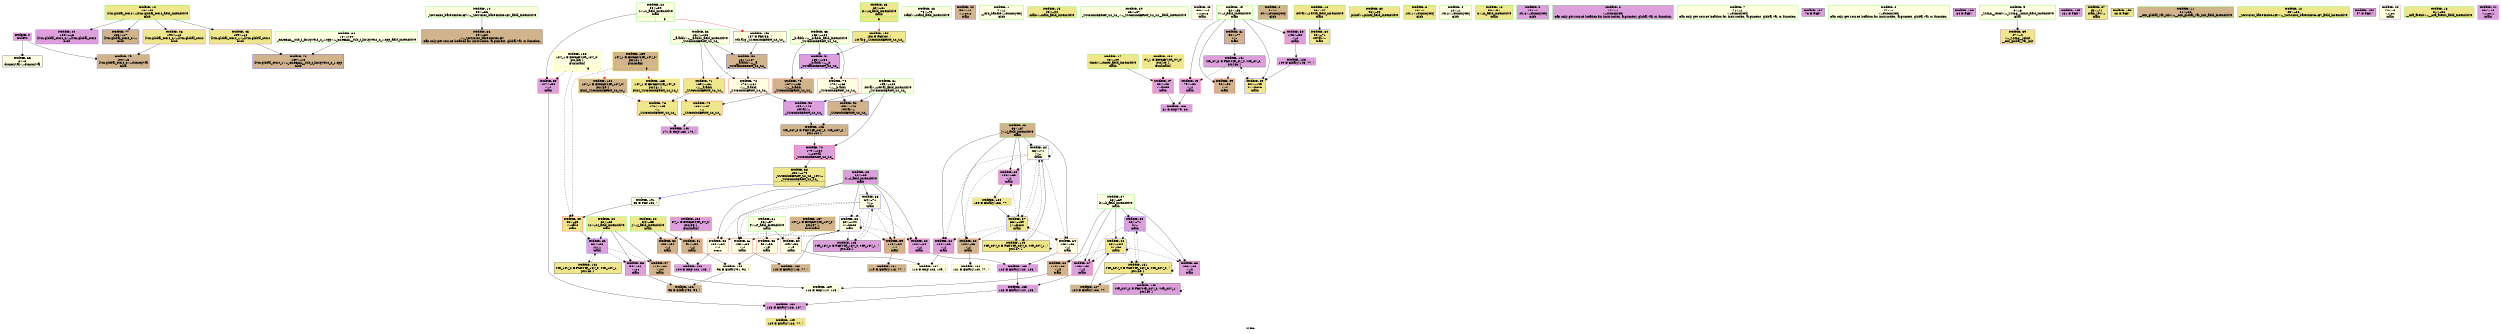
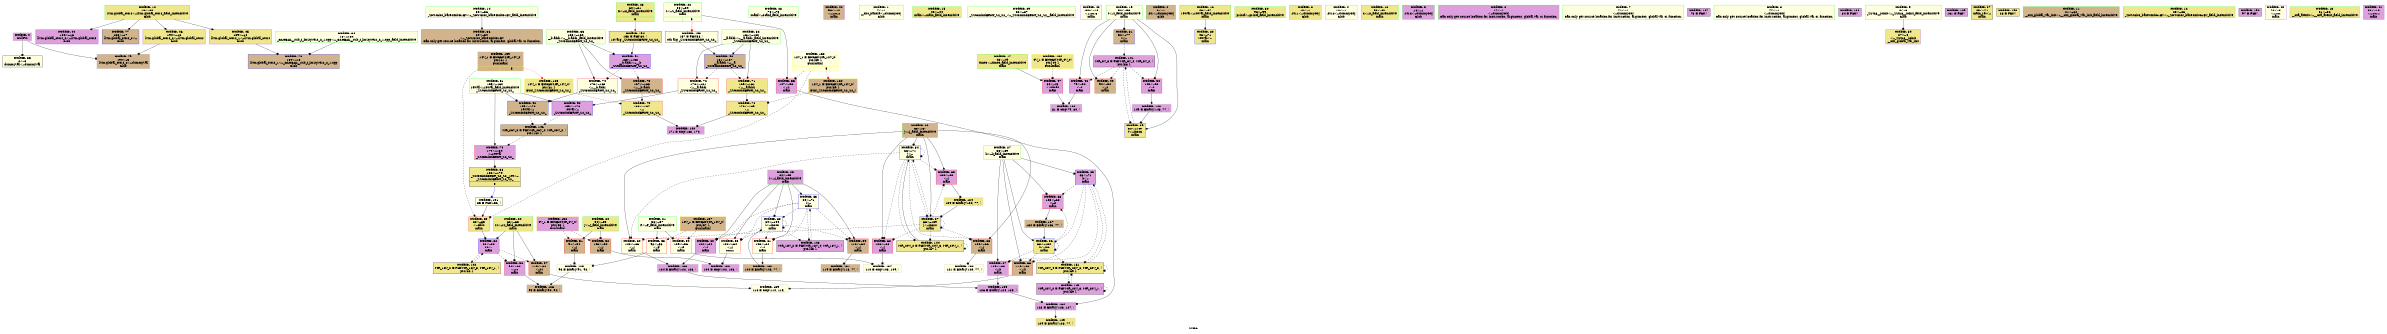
none -> (1136, 72)
none -> (1093, 246)
(1113, 279) -> (1048, 213)
